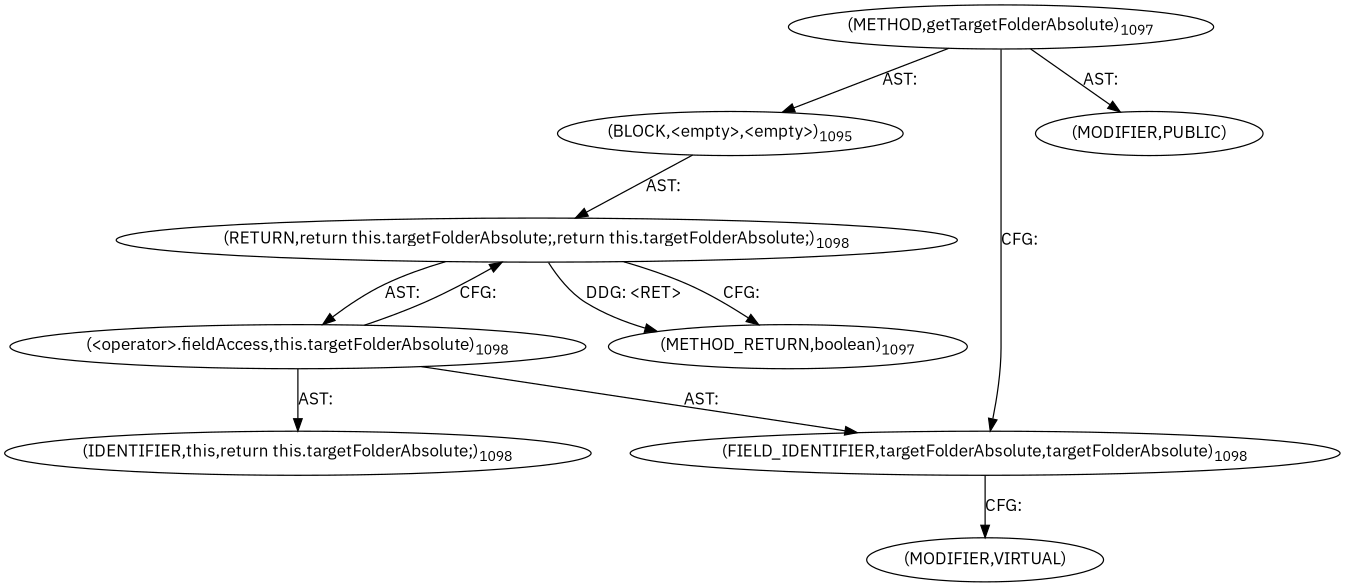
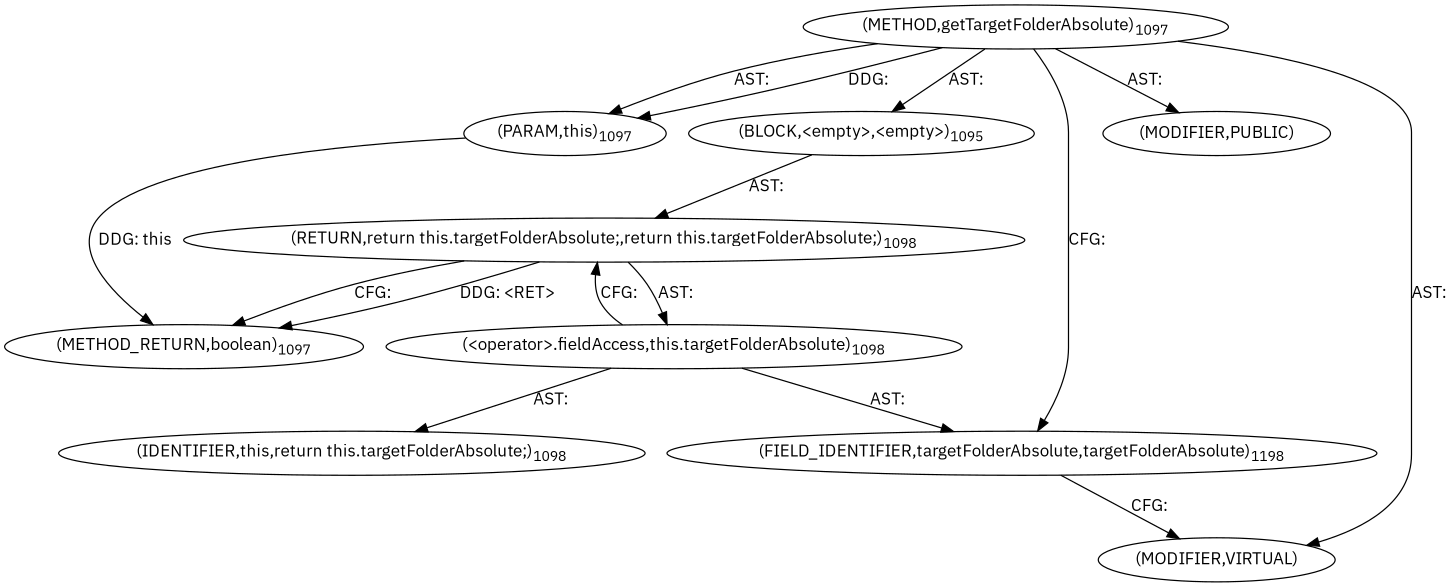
none -> (565, 134)
none -> (1411, 231)
(1231, 451) -> (1268, 451)
